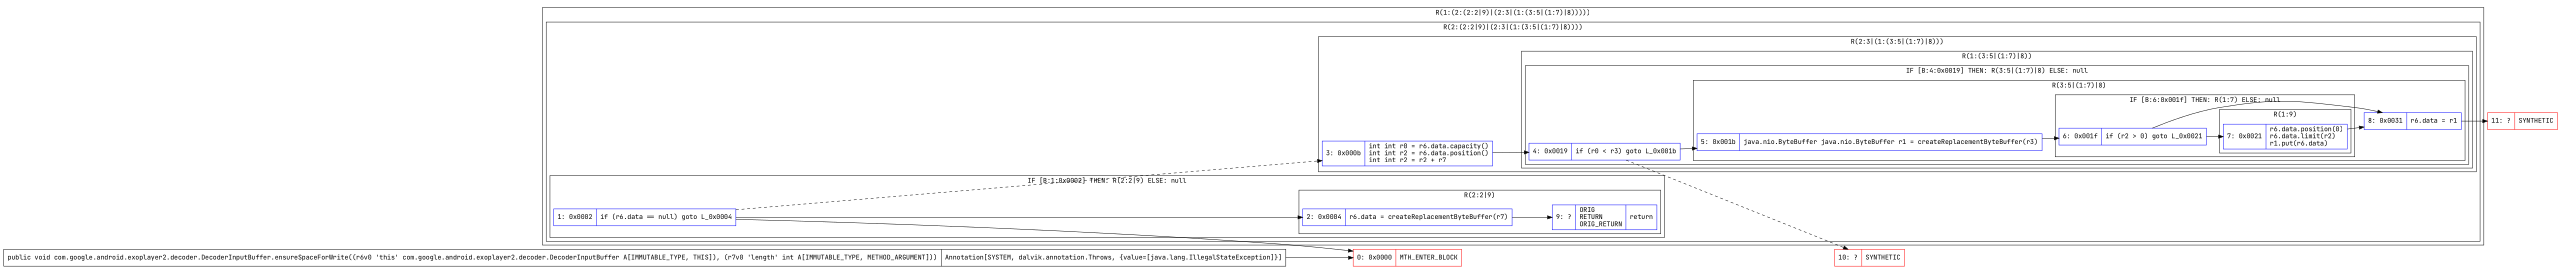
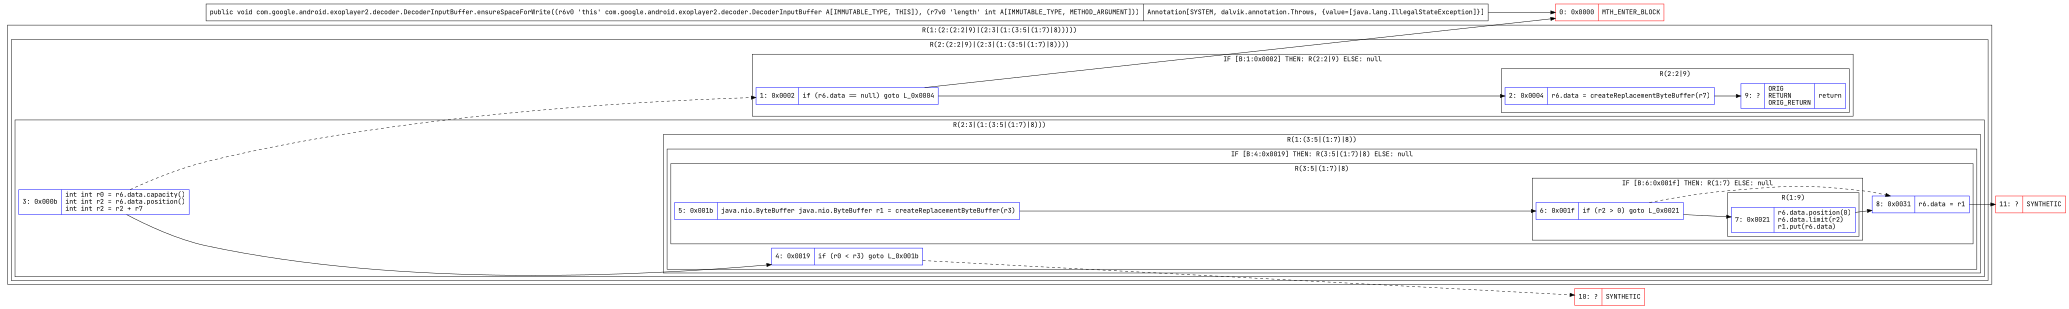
(2264, 102) -> (1767, 188)
(1686, 149) -> none
(1027, 185) -> (421, 123)
